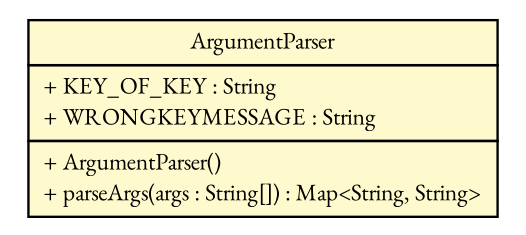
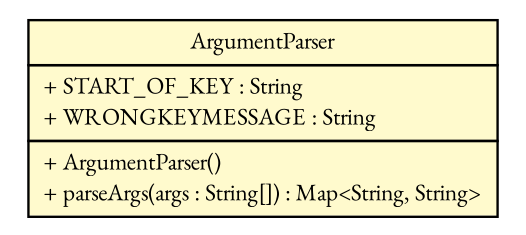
(160, 86) -> (174, 86)
